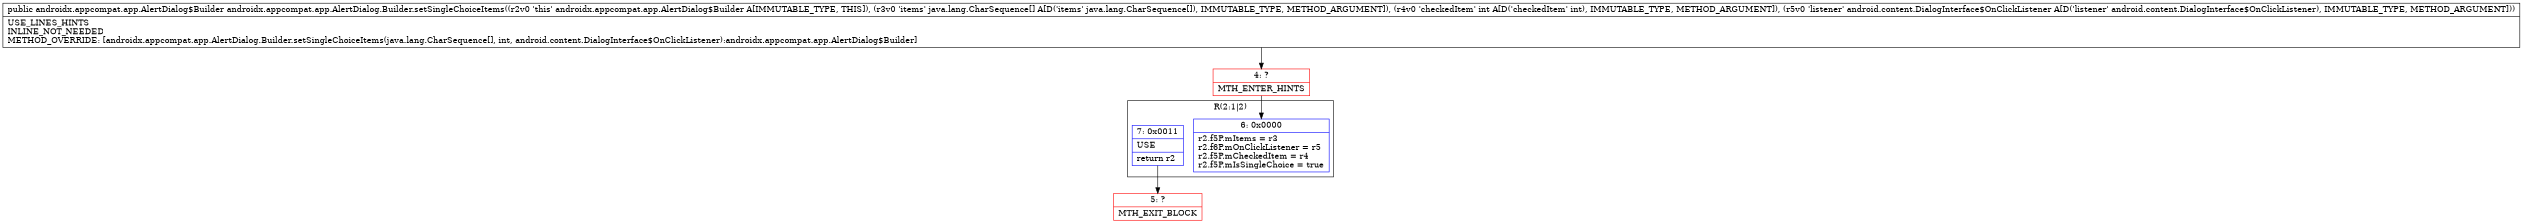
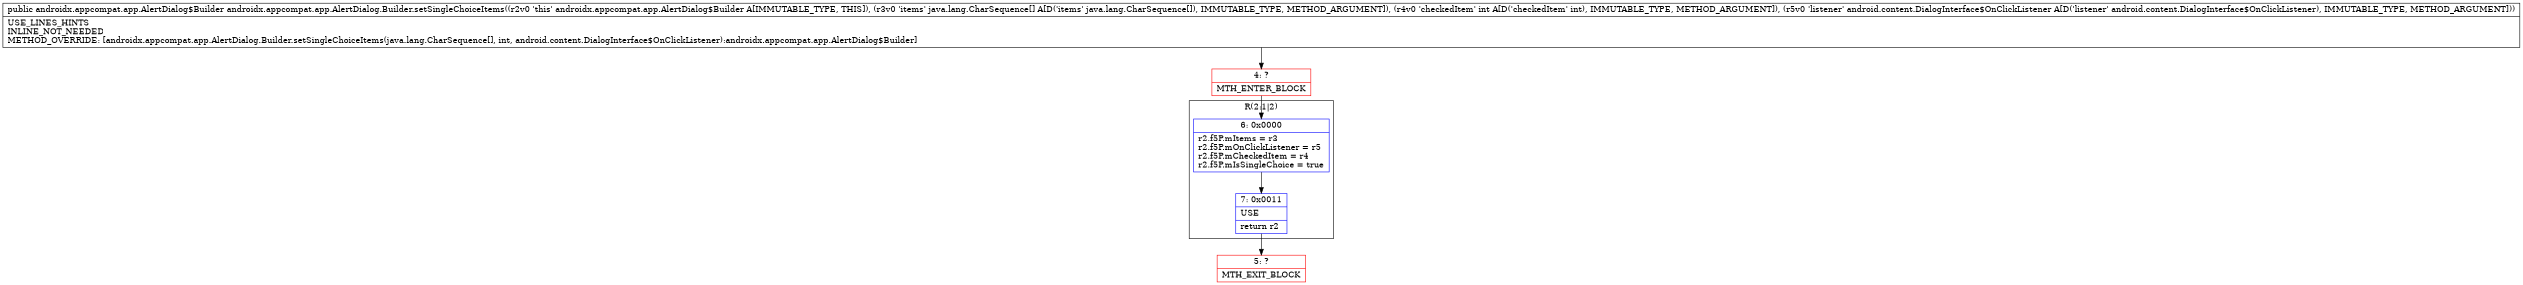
(1261, 89) -> (1261, 89)
(1260, 148) -> (1260, 148)
none -> (1261, 180)
